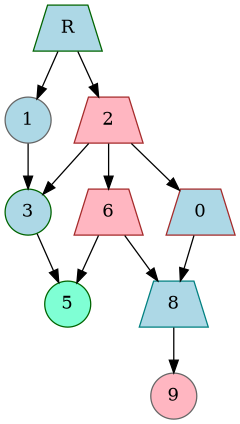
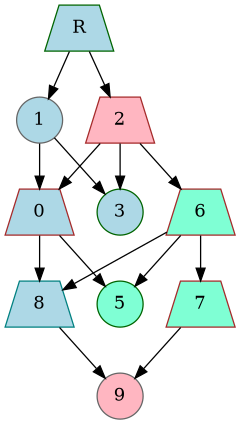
none -> (40, 160)
(109, 212) -> (201, 212)
(45, 252) -> (78, 256)
none -> (201, 304)
